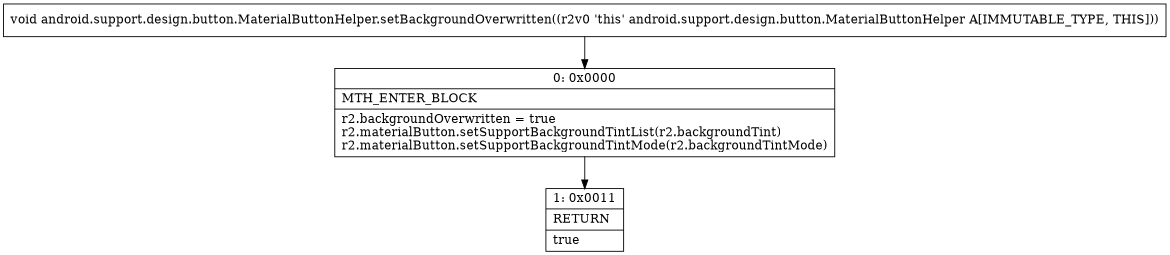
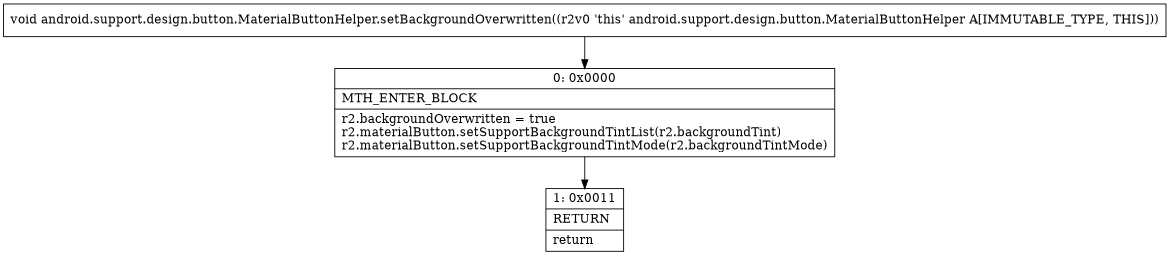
(567, 240) -> (573, 240)
